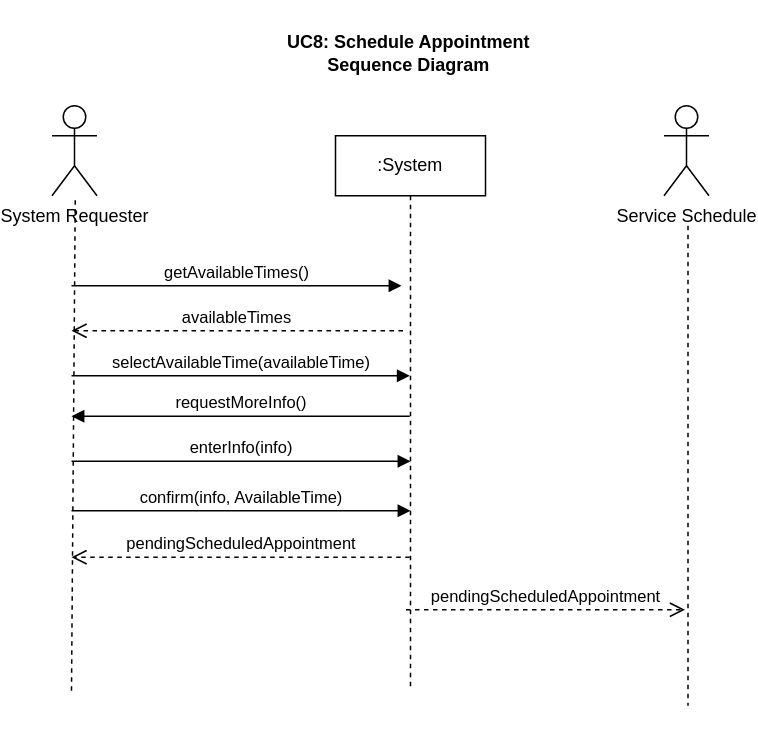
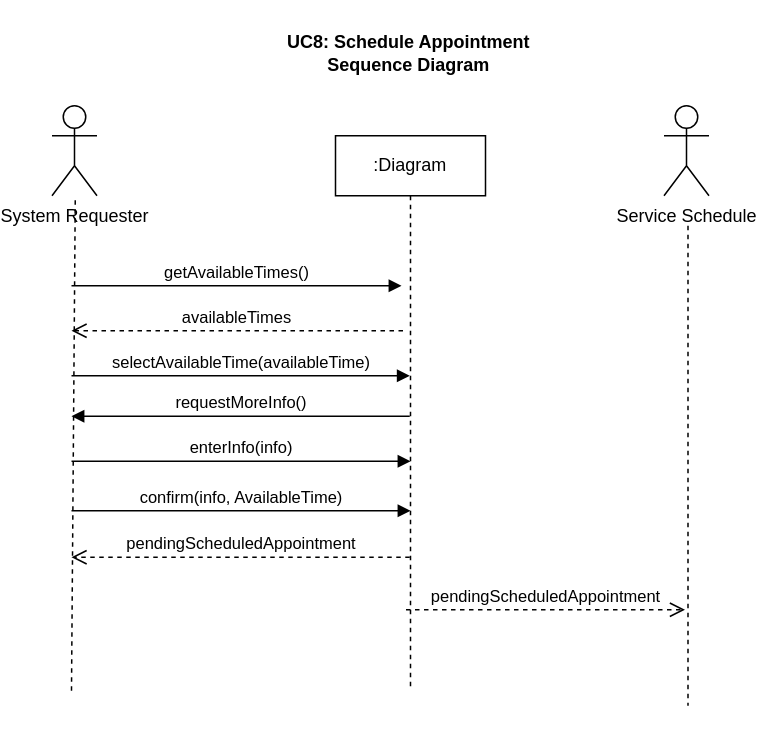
(410, 166) -> (410, 166)
